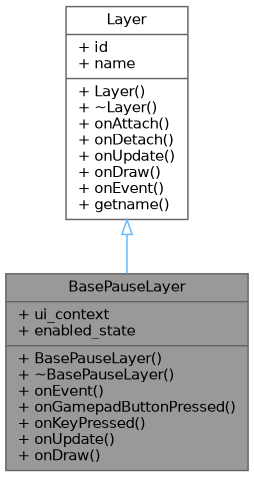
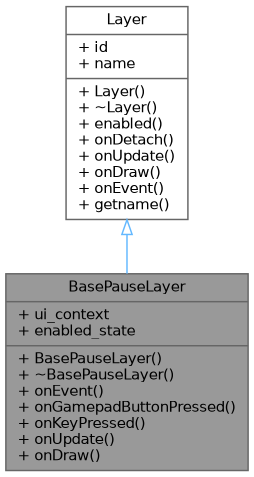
(124, 124) -> (120, 124)
